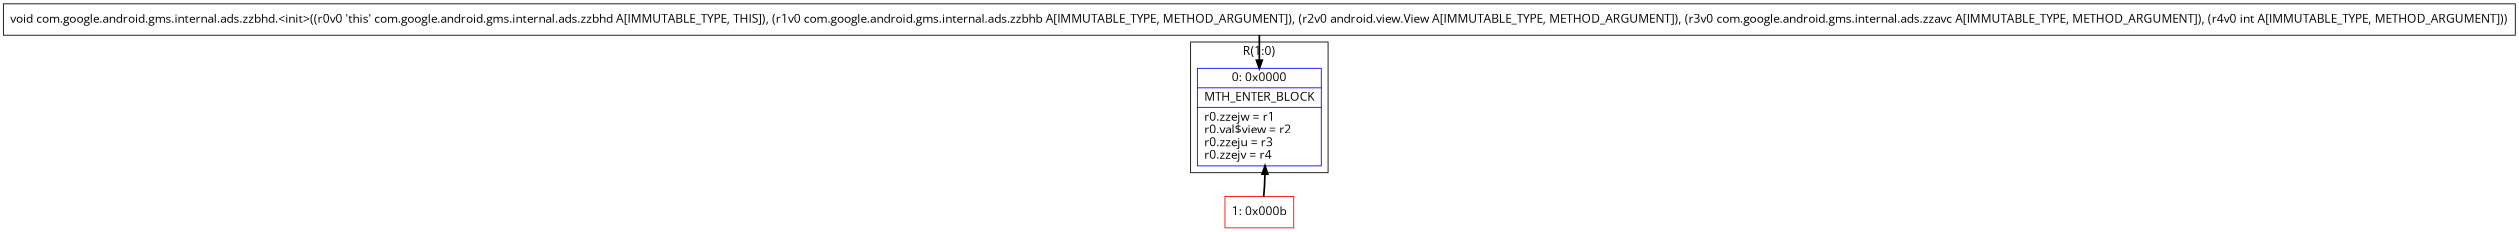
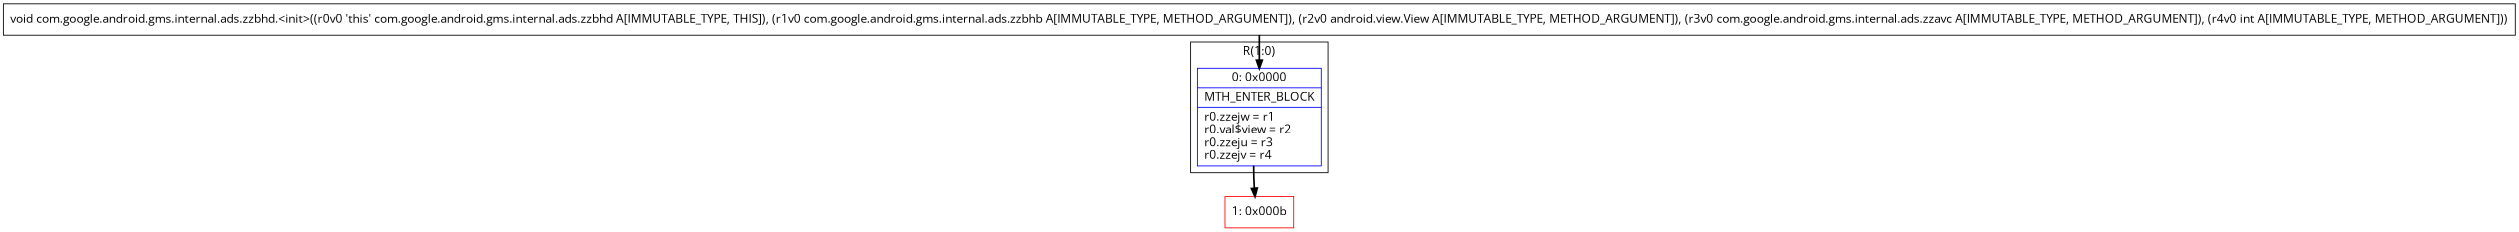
(1265, 186) -> (1254, 178)
